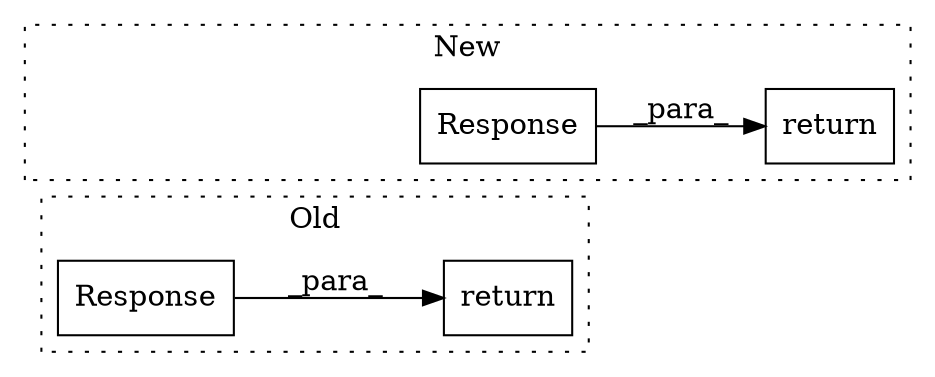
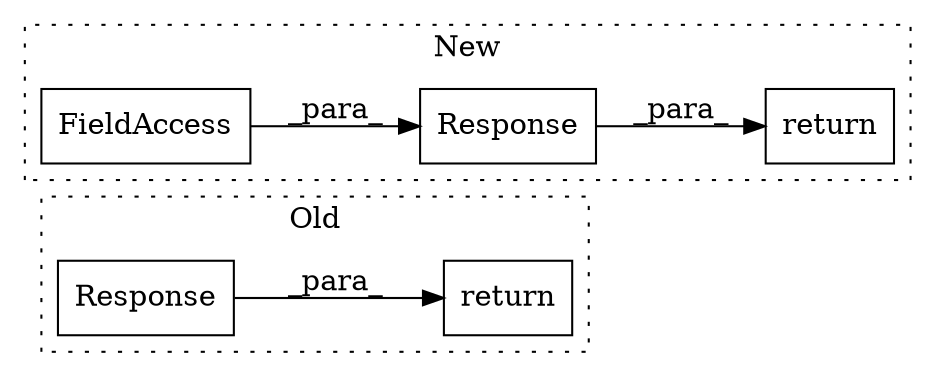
none -> (146, 126)
